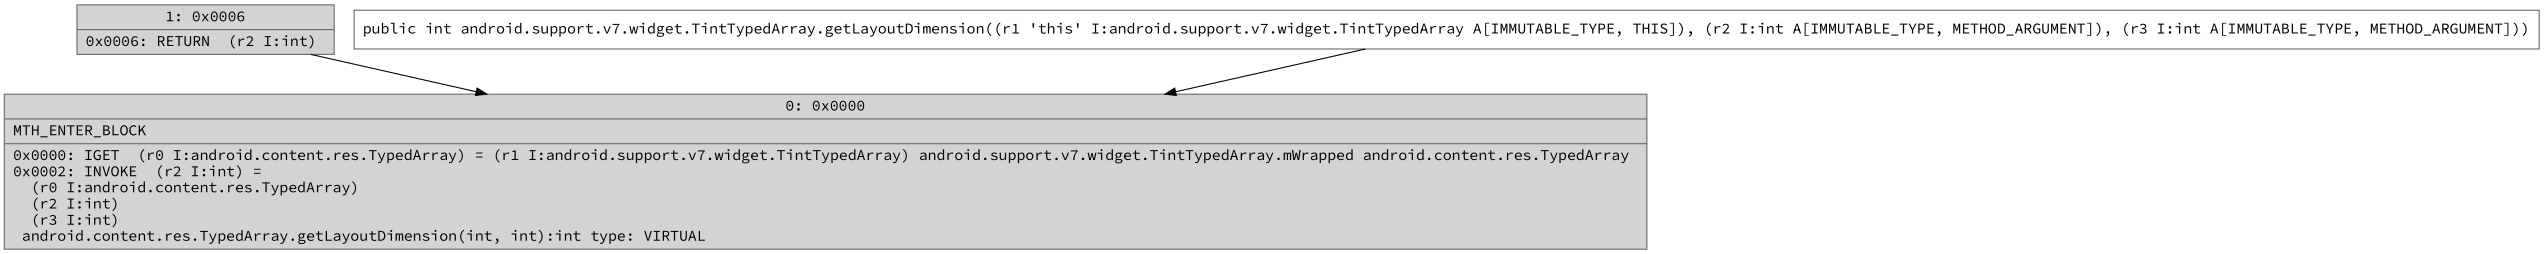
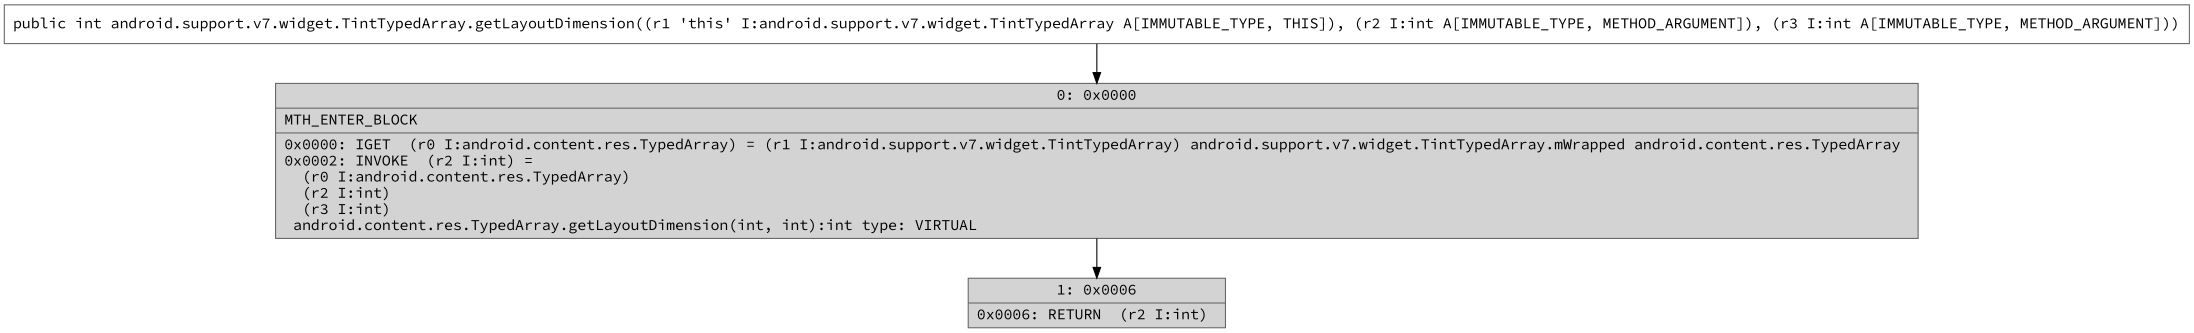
(393, 73) -> (1097, 253)
